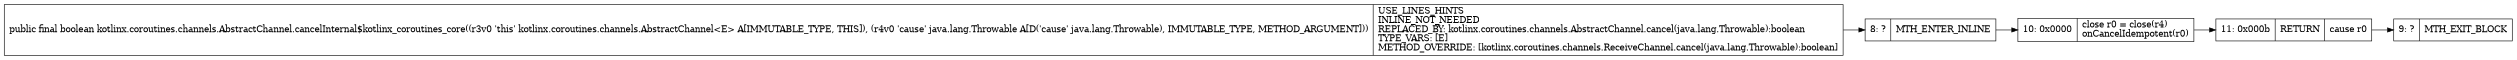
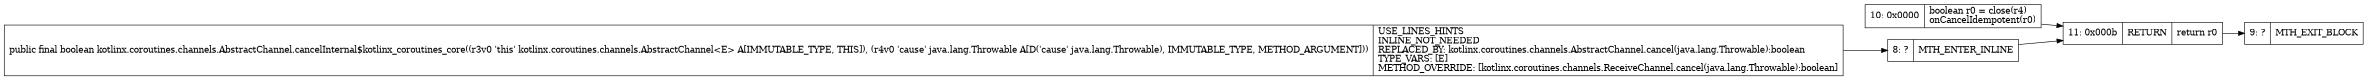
(2125, 25) -> (1978, 11)
(2004, 30) -> (2038, 43)
(2348, 30) -> (2197, 33)
